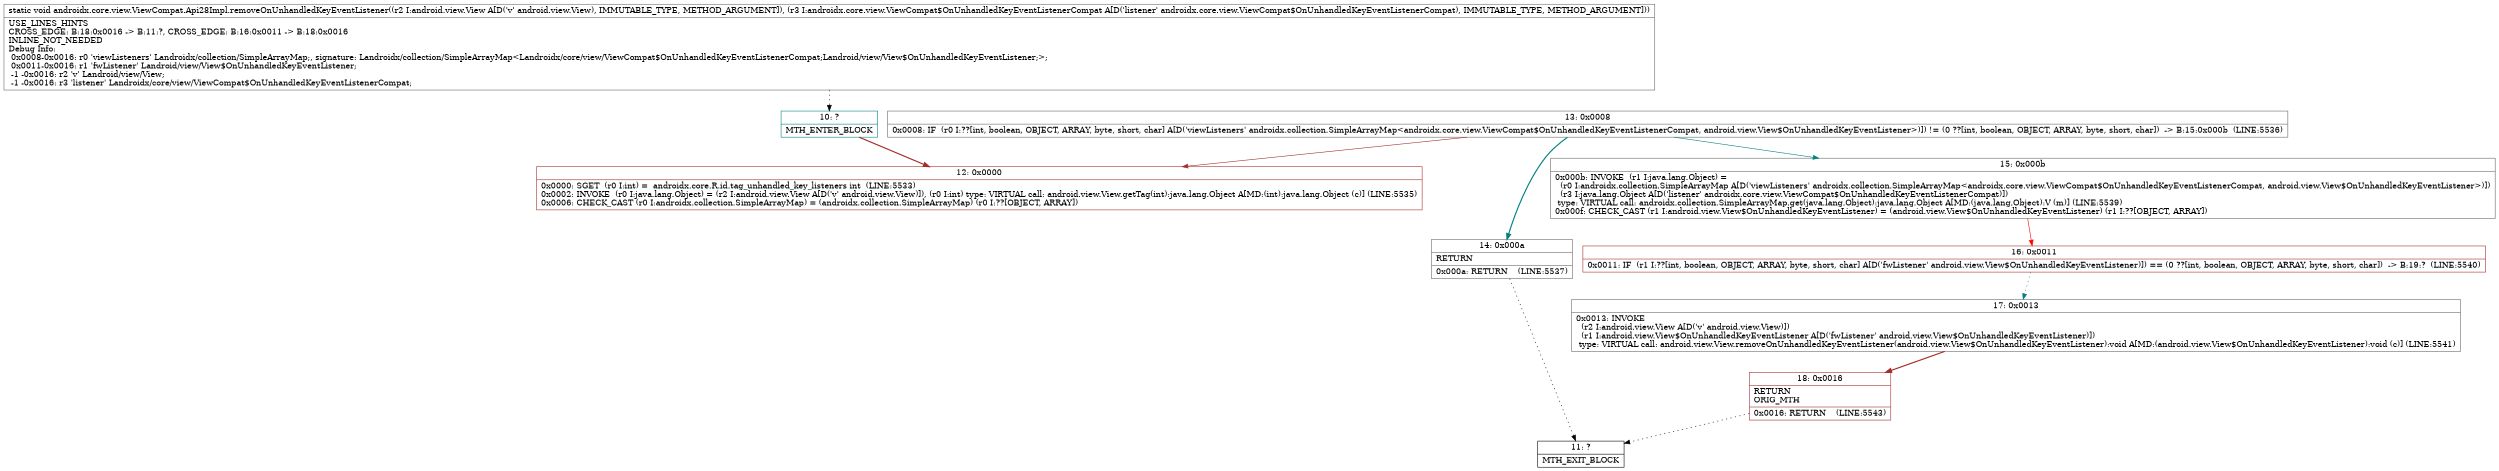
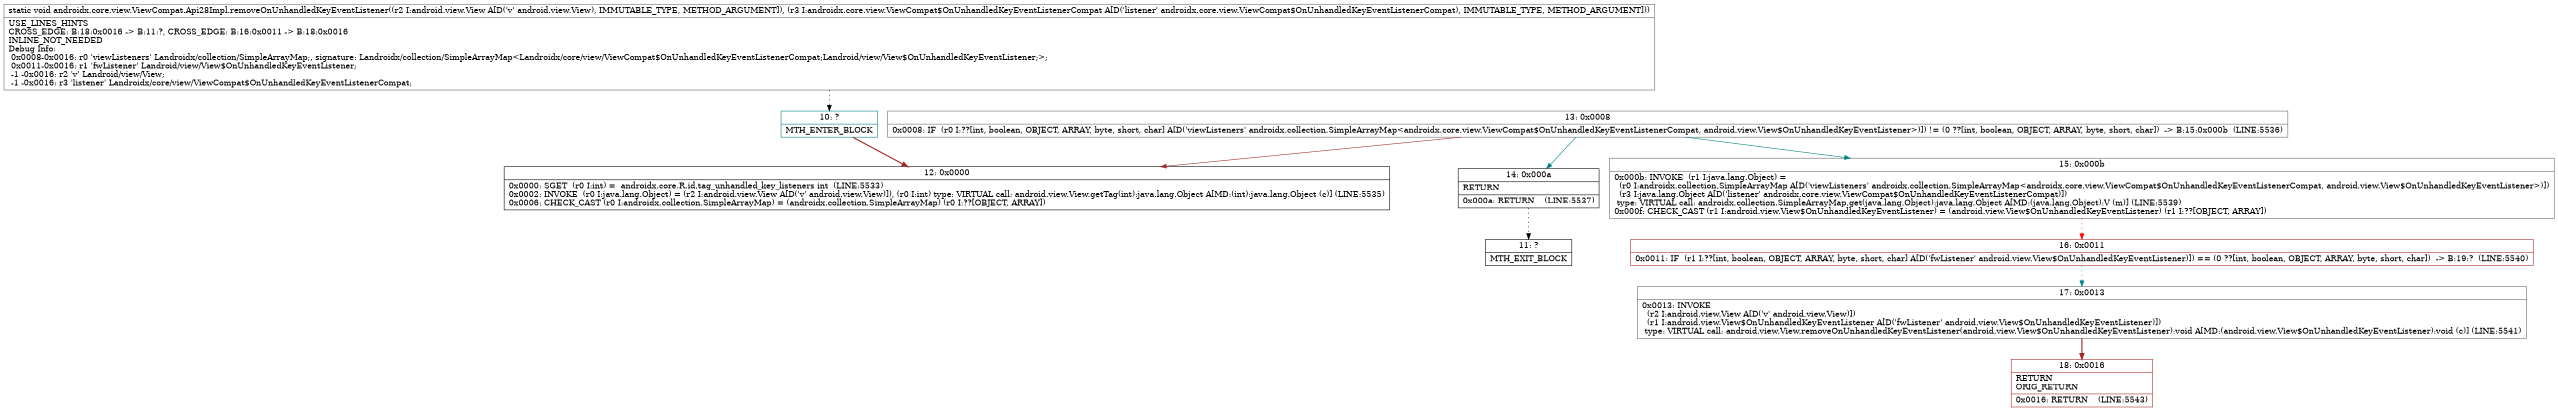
(1531, 181) -> (1563, 151)
(979, 188) -> (947, 188)
(2029, 229) -> (2082, 226)
(1502, 259) -> (1529, 188)
(1777, 400) -> (2047, 387)
(1690, 428) -> none
